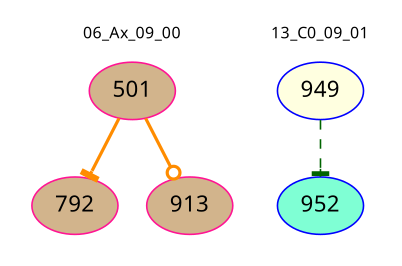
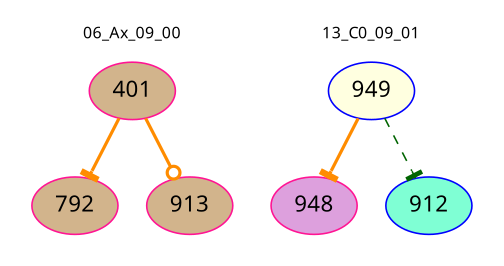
(132, 91) -> (132, 91)
none -> (314, 206)
(320, 206) -> (429, 206)
